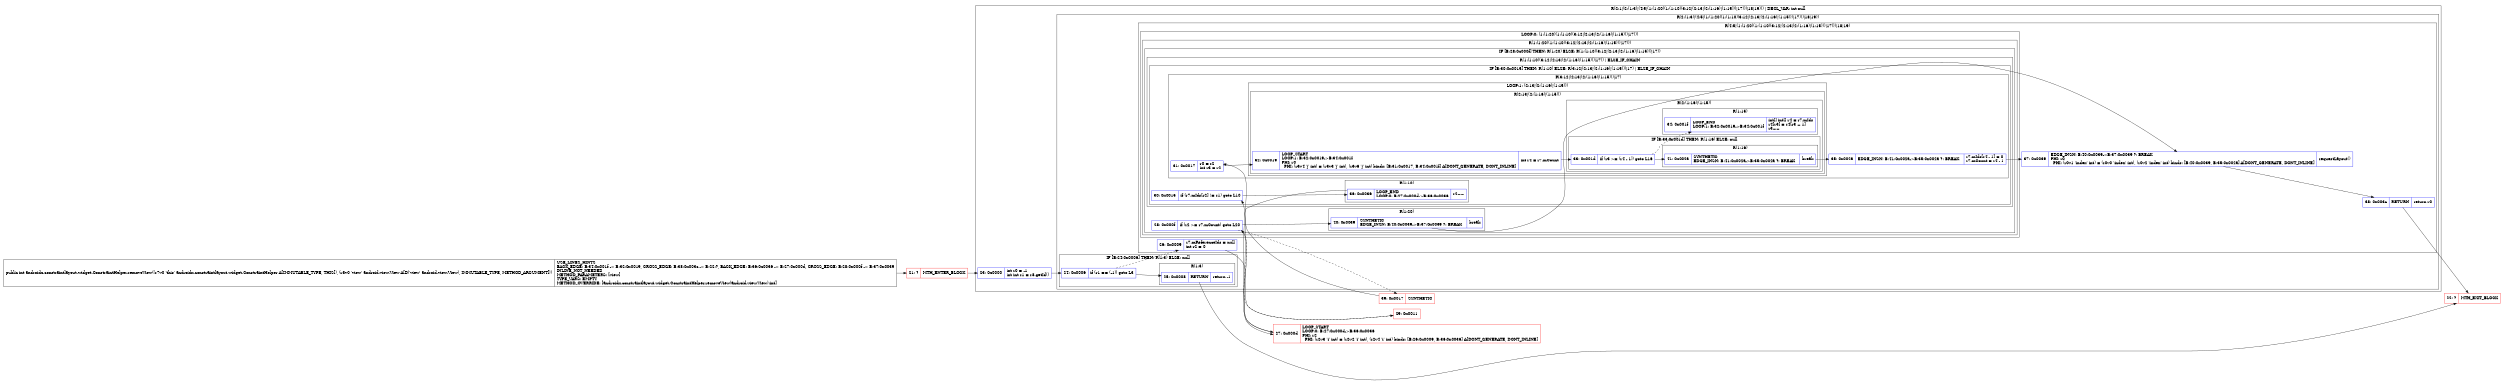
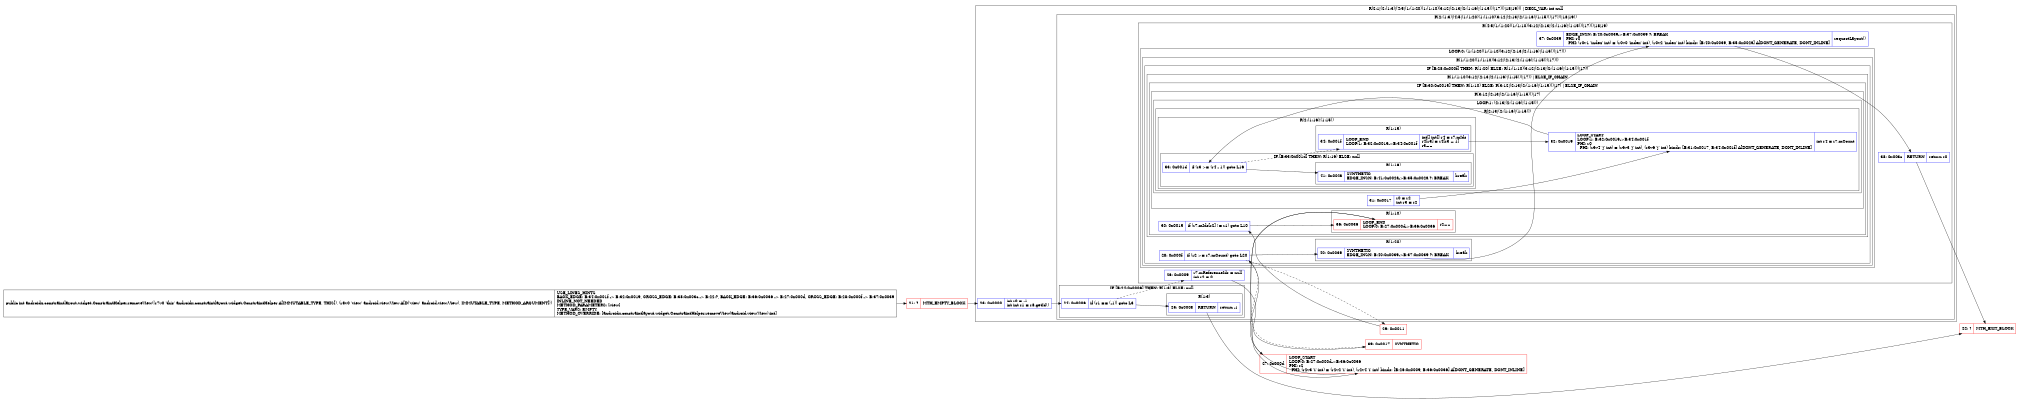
none -> (1507, 142)
(1917, 159) -> none
(1407, 194) -> (1393, 225)
(1273, 256) -> (1251, 281)
(944, 273) -> (944, 303)
